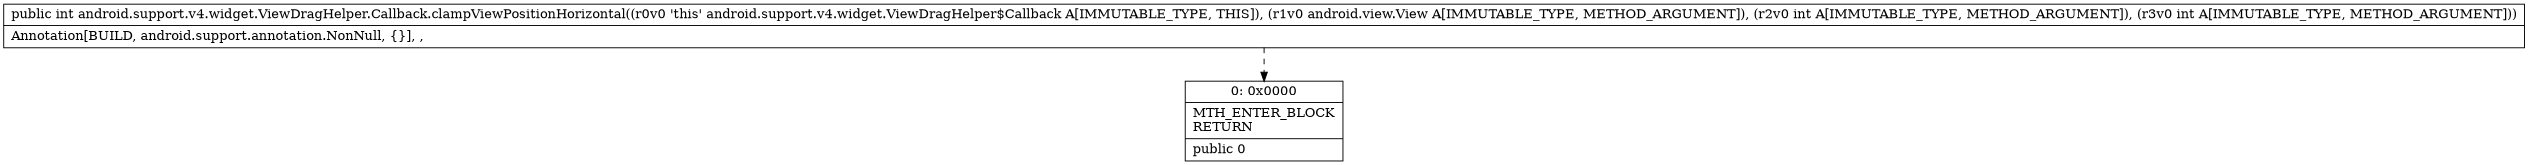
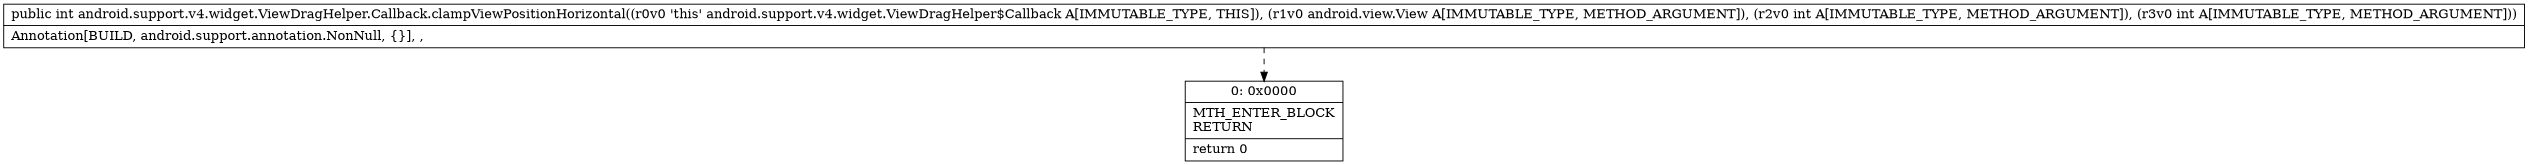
(1220, 149) -> (1220, 149)
